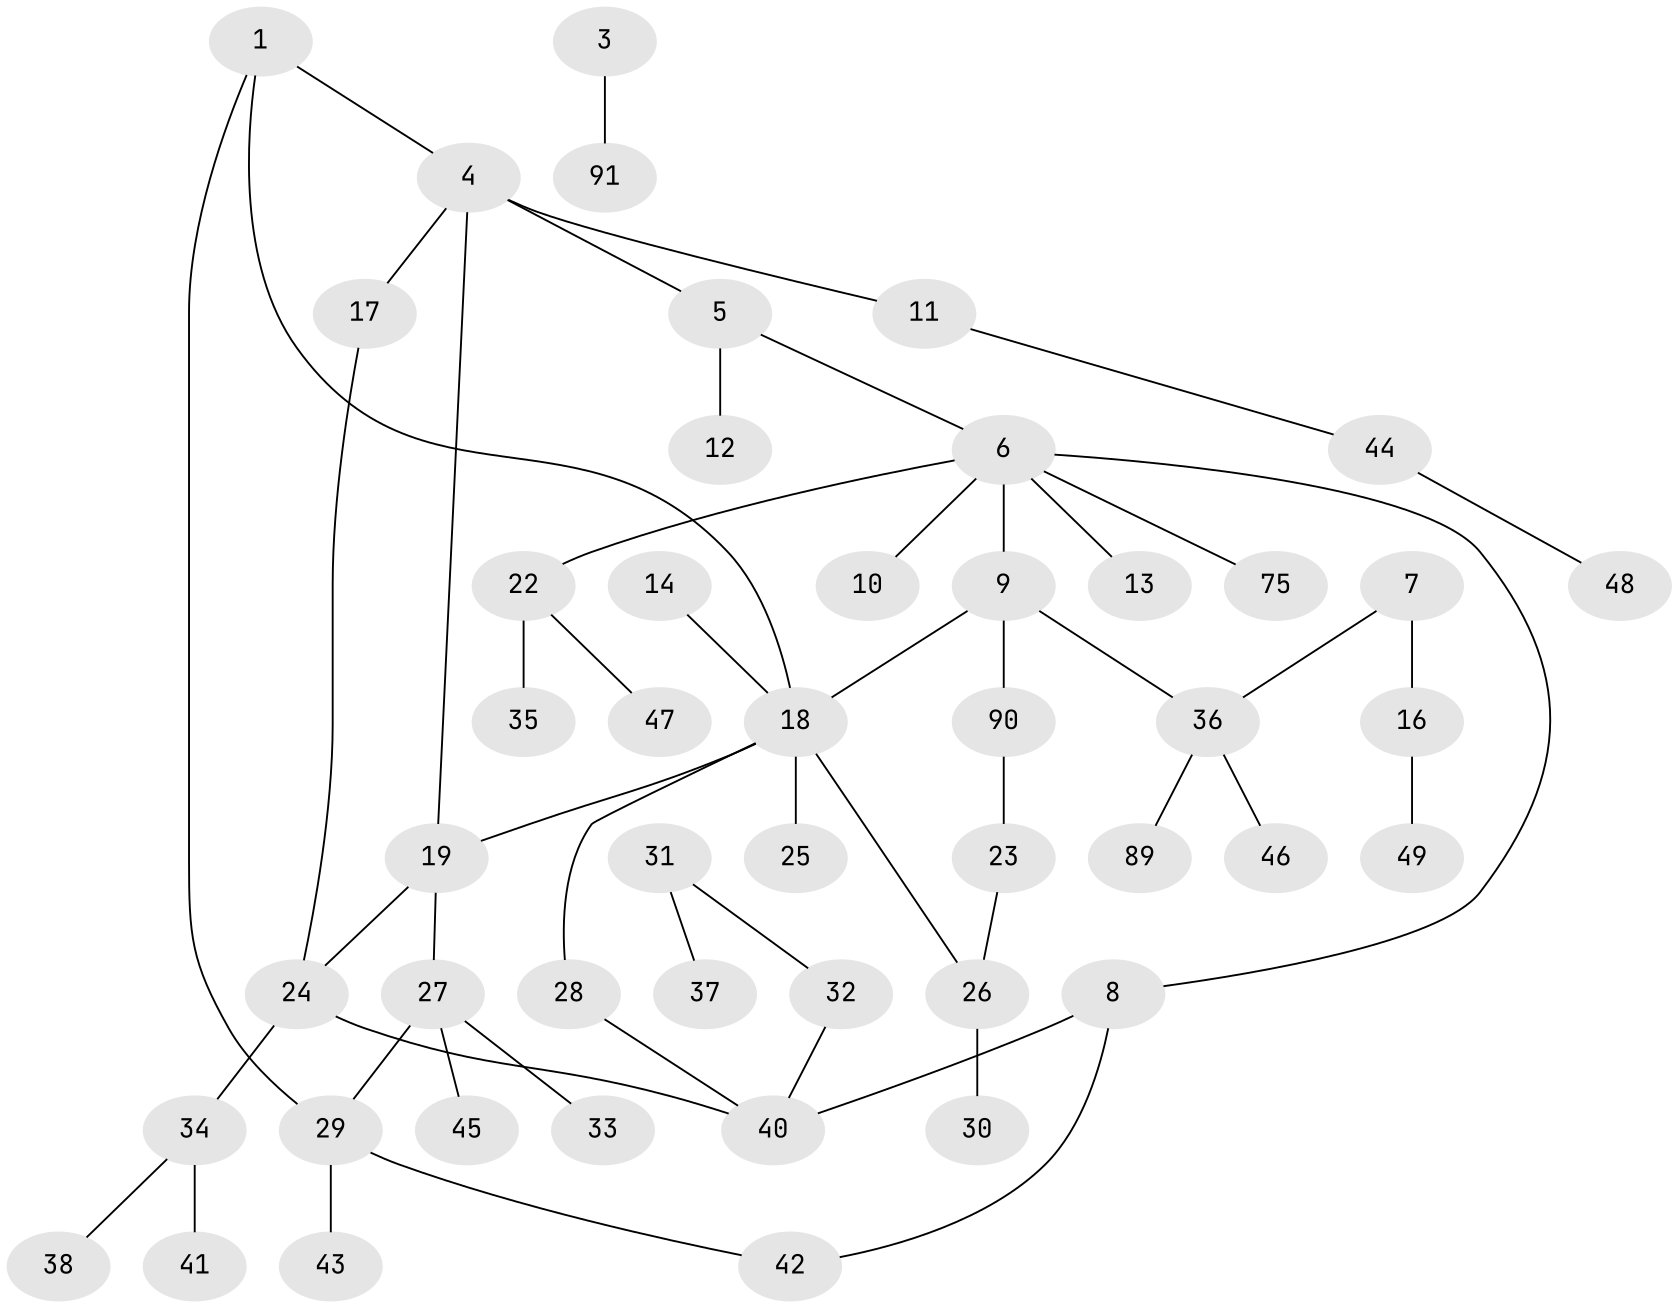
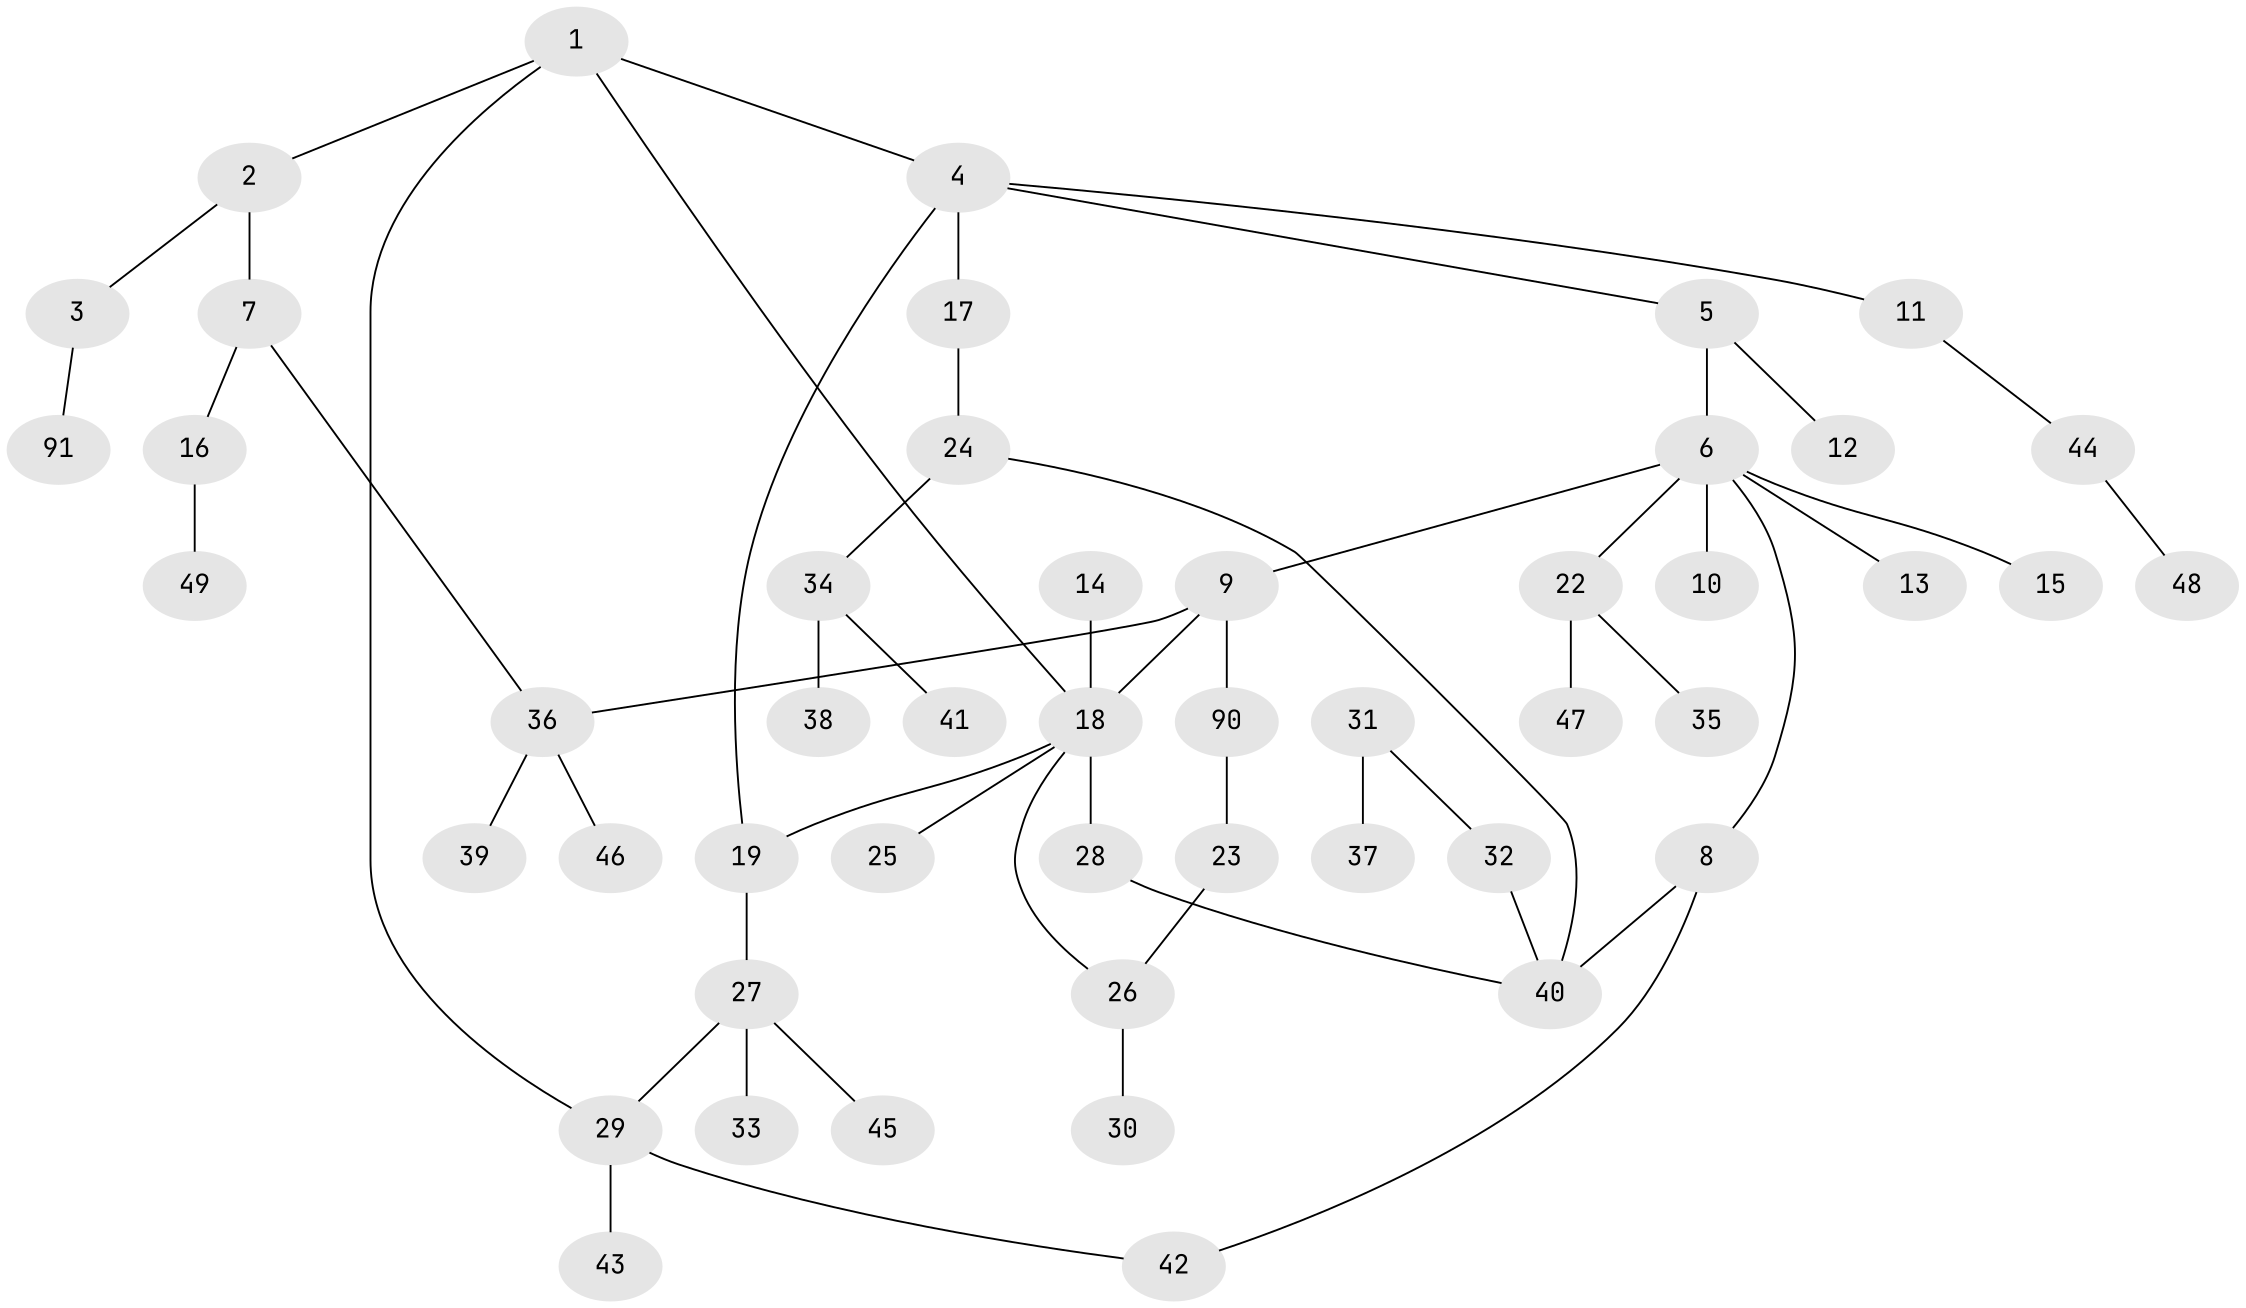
none -> (250, 178)
(1276, 586) -> (2051, 586)
(1140, 858) -> (474, 858)
(367, 926) -> none
